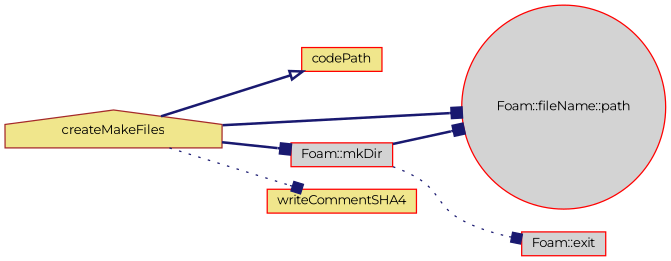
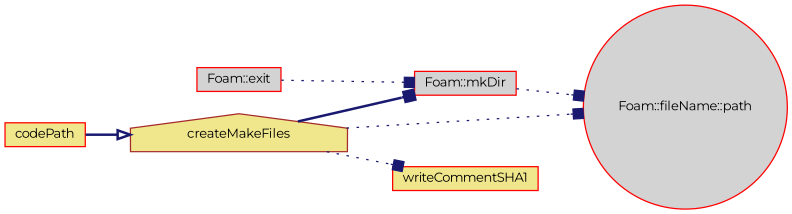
(226, 96) -> (102, 135)
(336, 119) -> (459, 121)
(422, 138) -> (544, 92)
(342, 201) -> (465, 179)
(447, 208) -> (341, 81)
